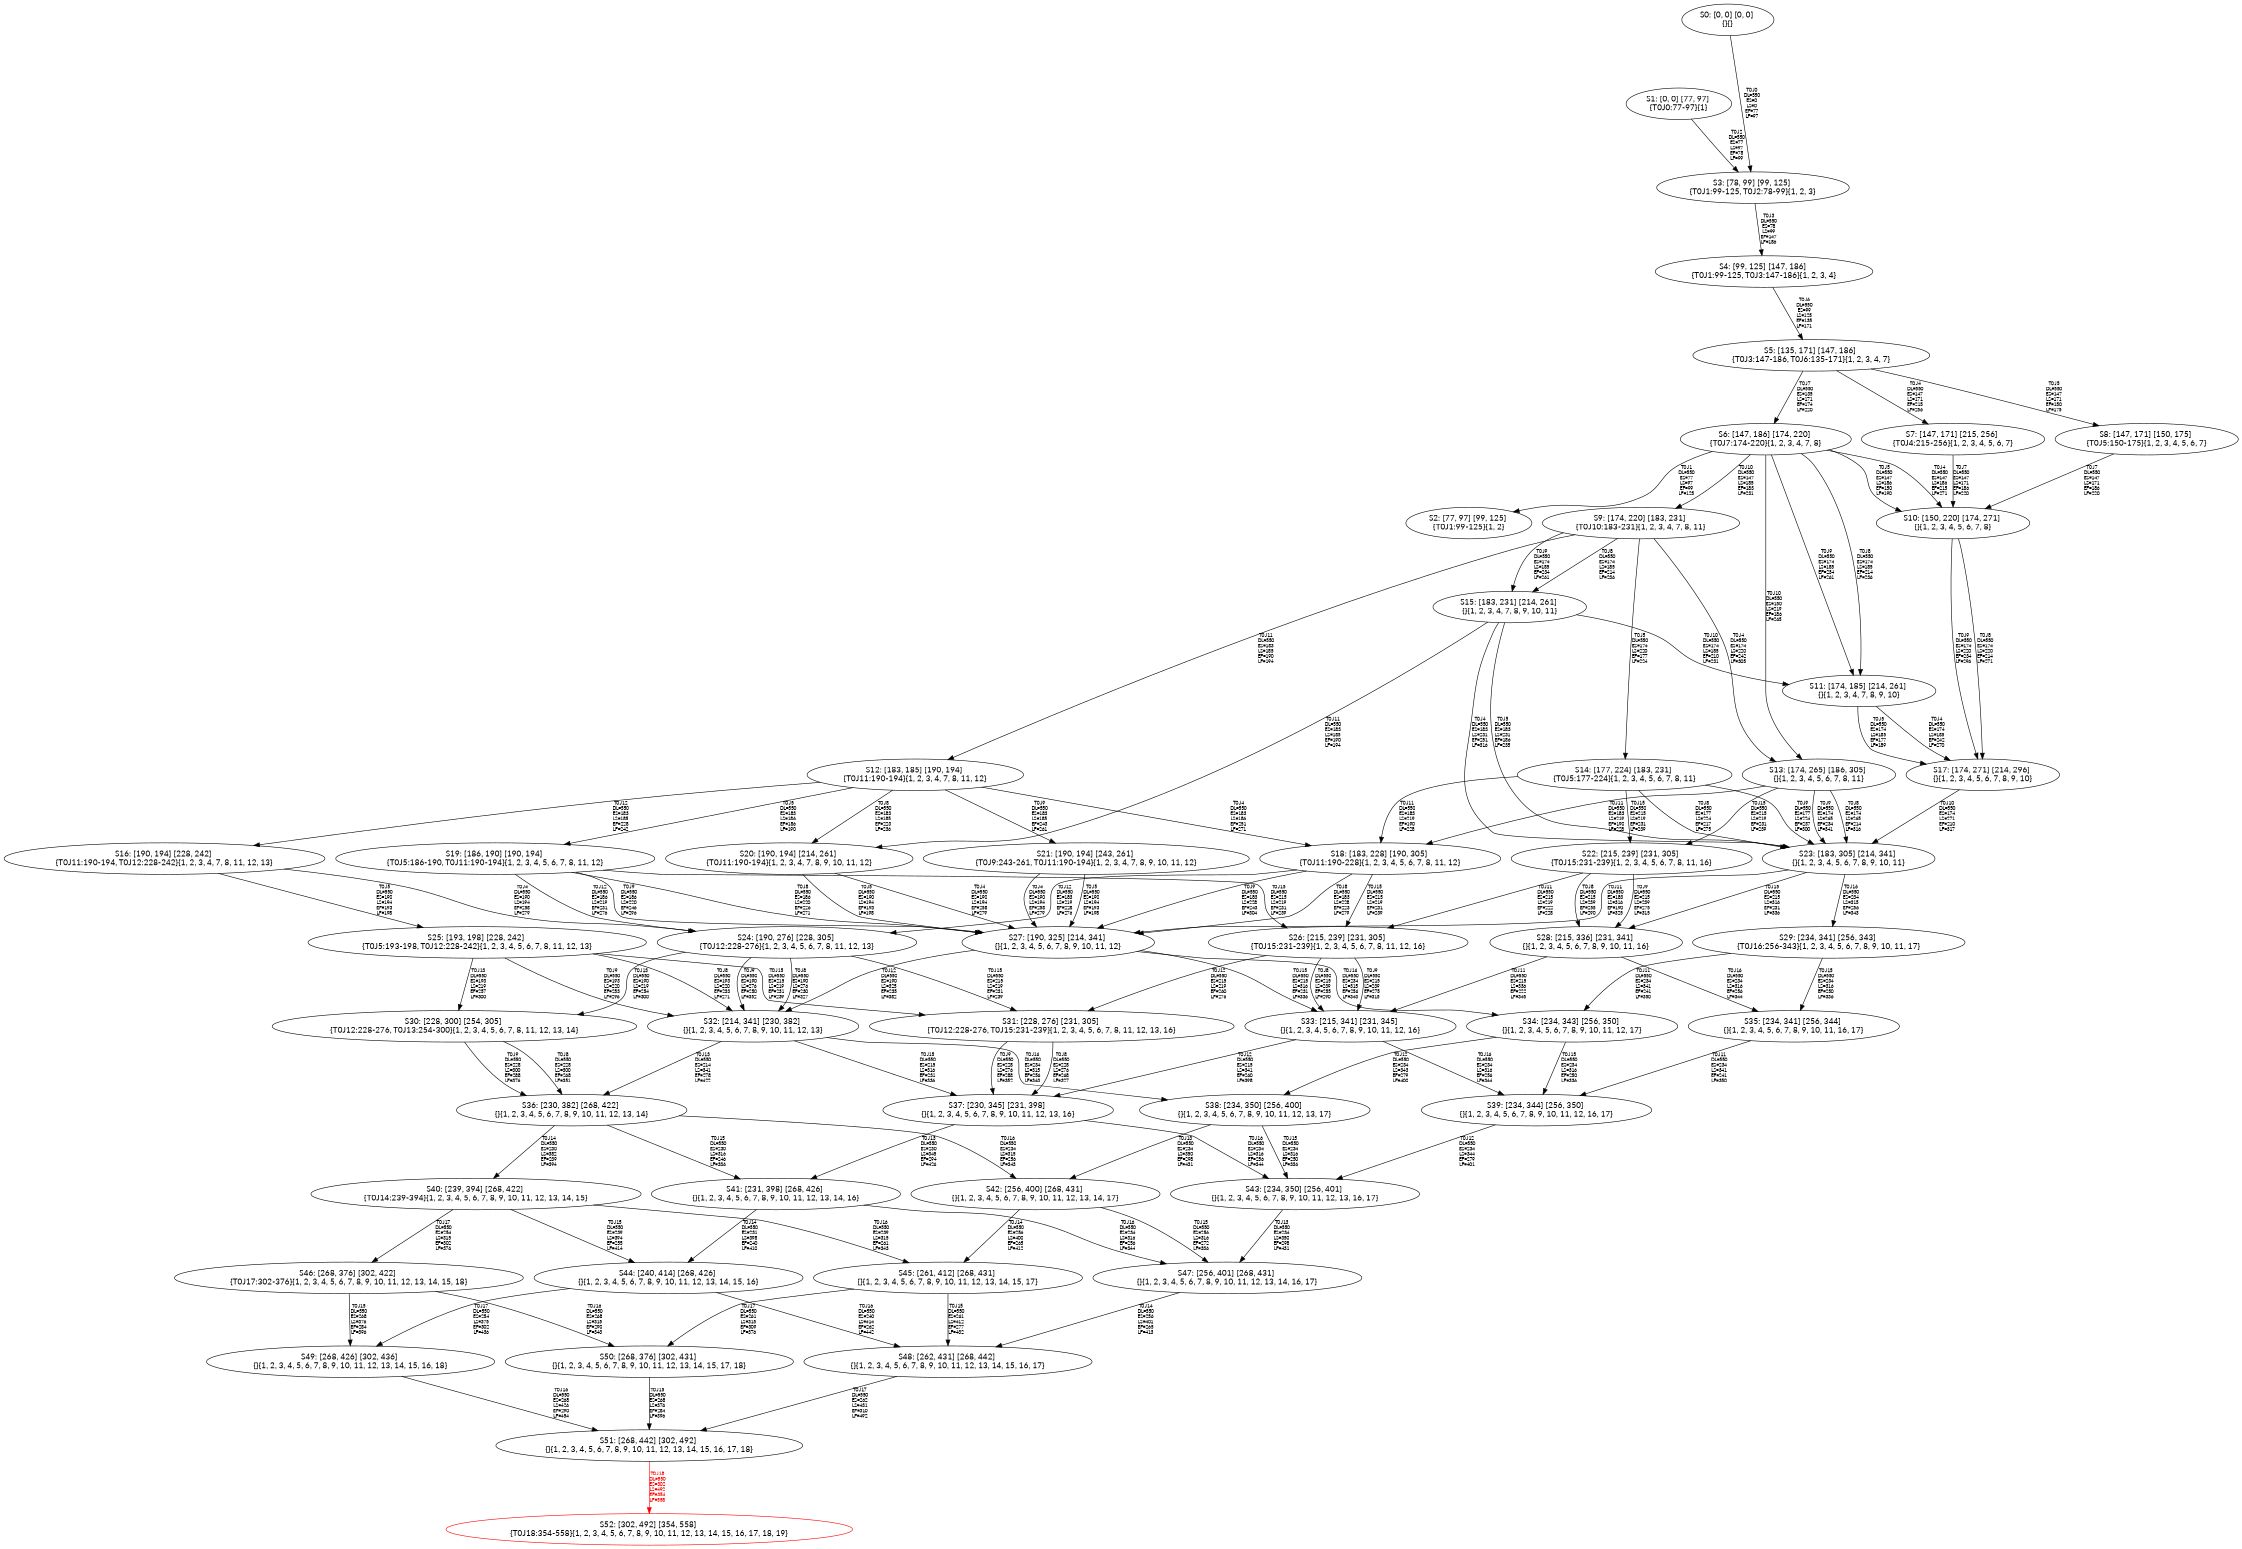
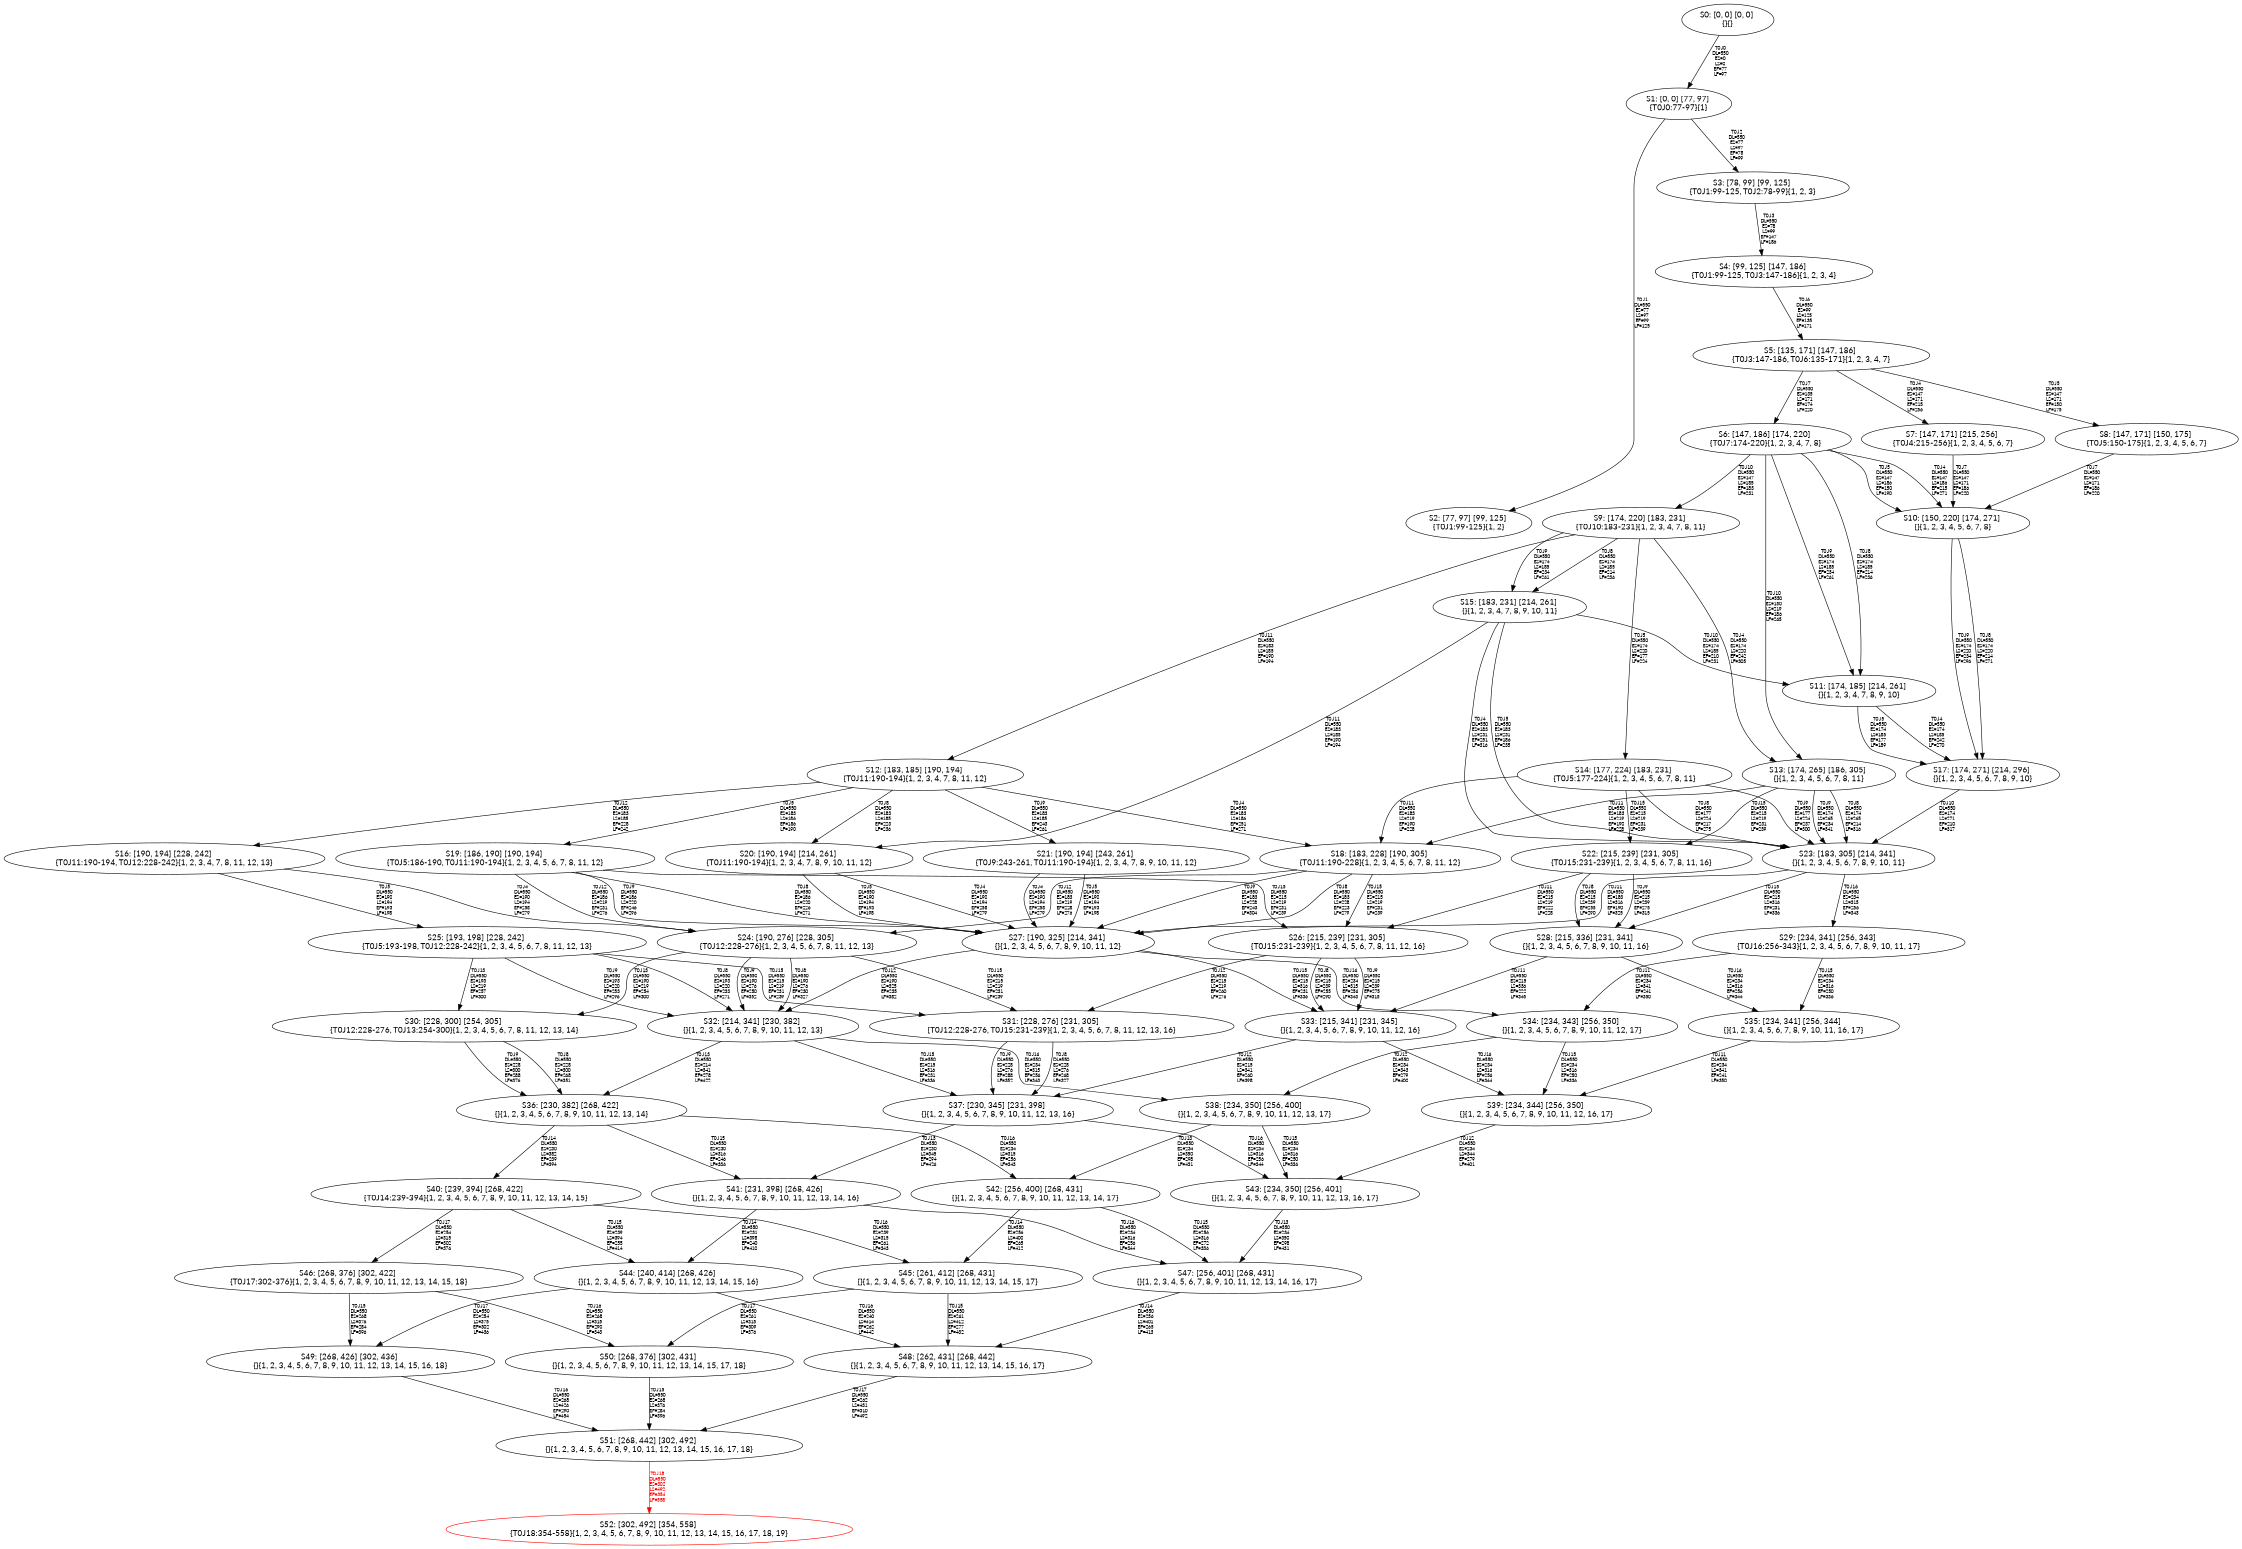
(1740, 101) -> (1705, 59)
(1623, 503) -> (1634, 346)
